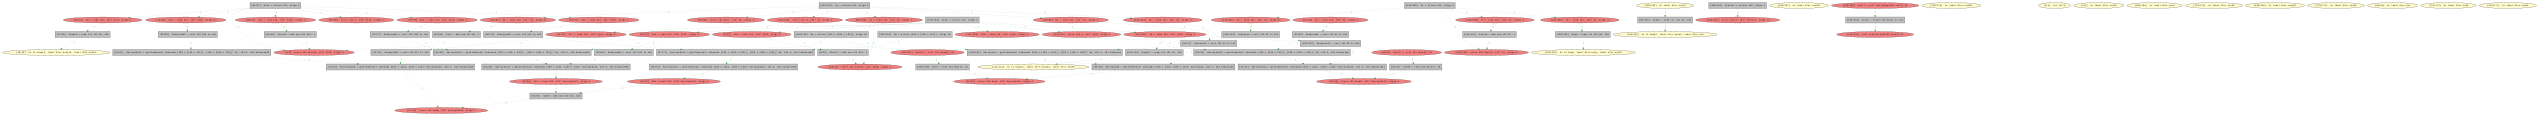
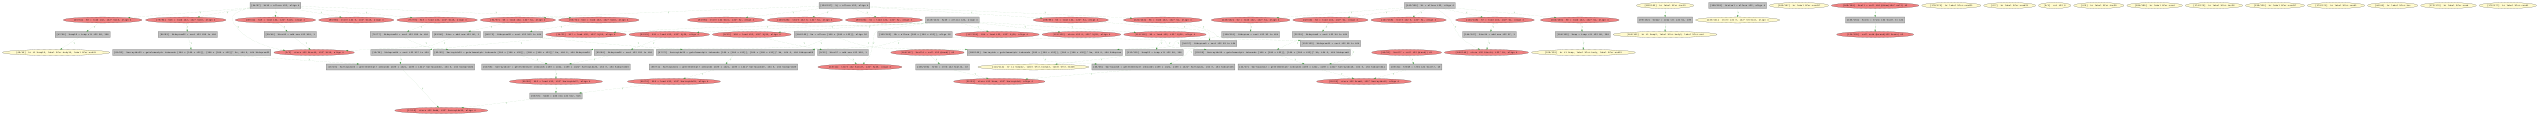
none -> (2010, 6)
none -> (1380, 13)
none -> (1409, 20)
(1738, 20) -> (1738, 20)
